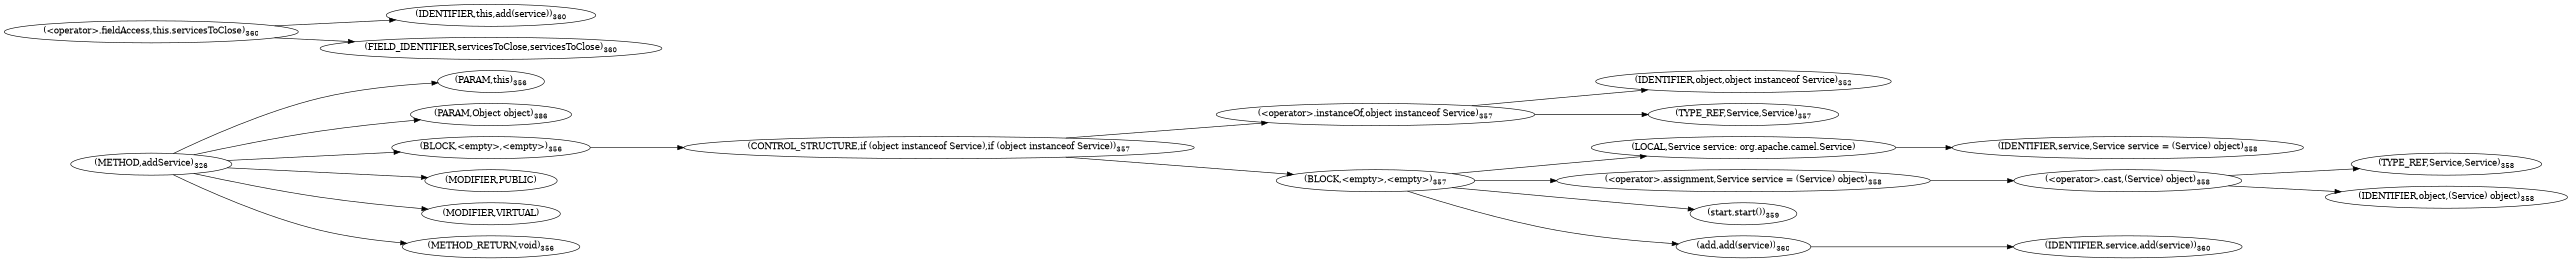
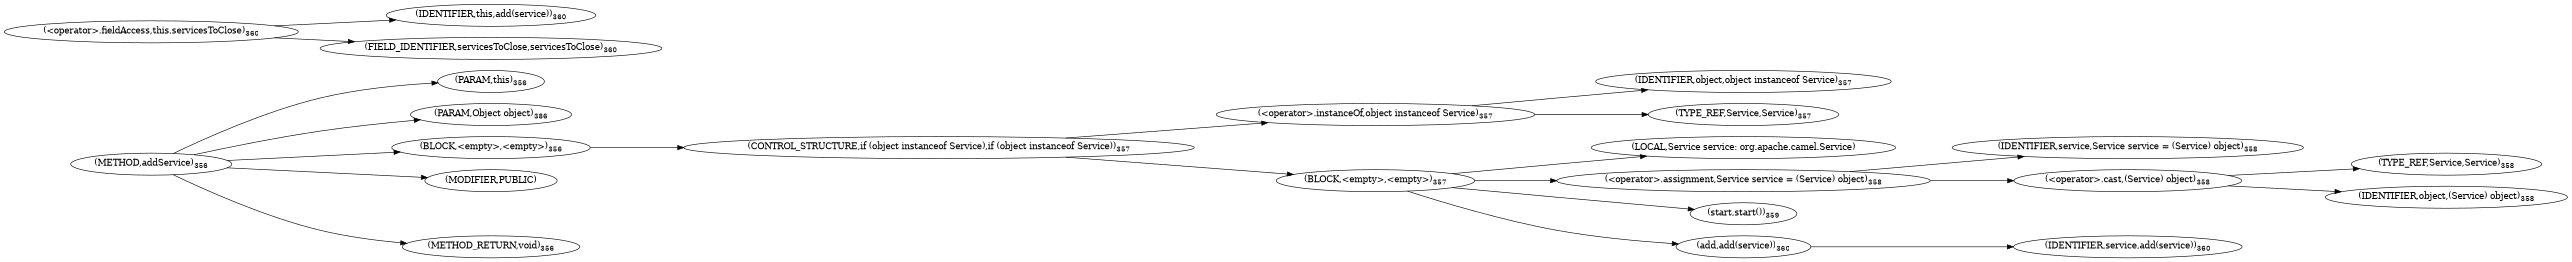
(1845, 81) -> (1845, 81)
(1921, 148) -> (1934, 164)
(201, 163) -> (201, 163)
(491, 214) -> none
